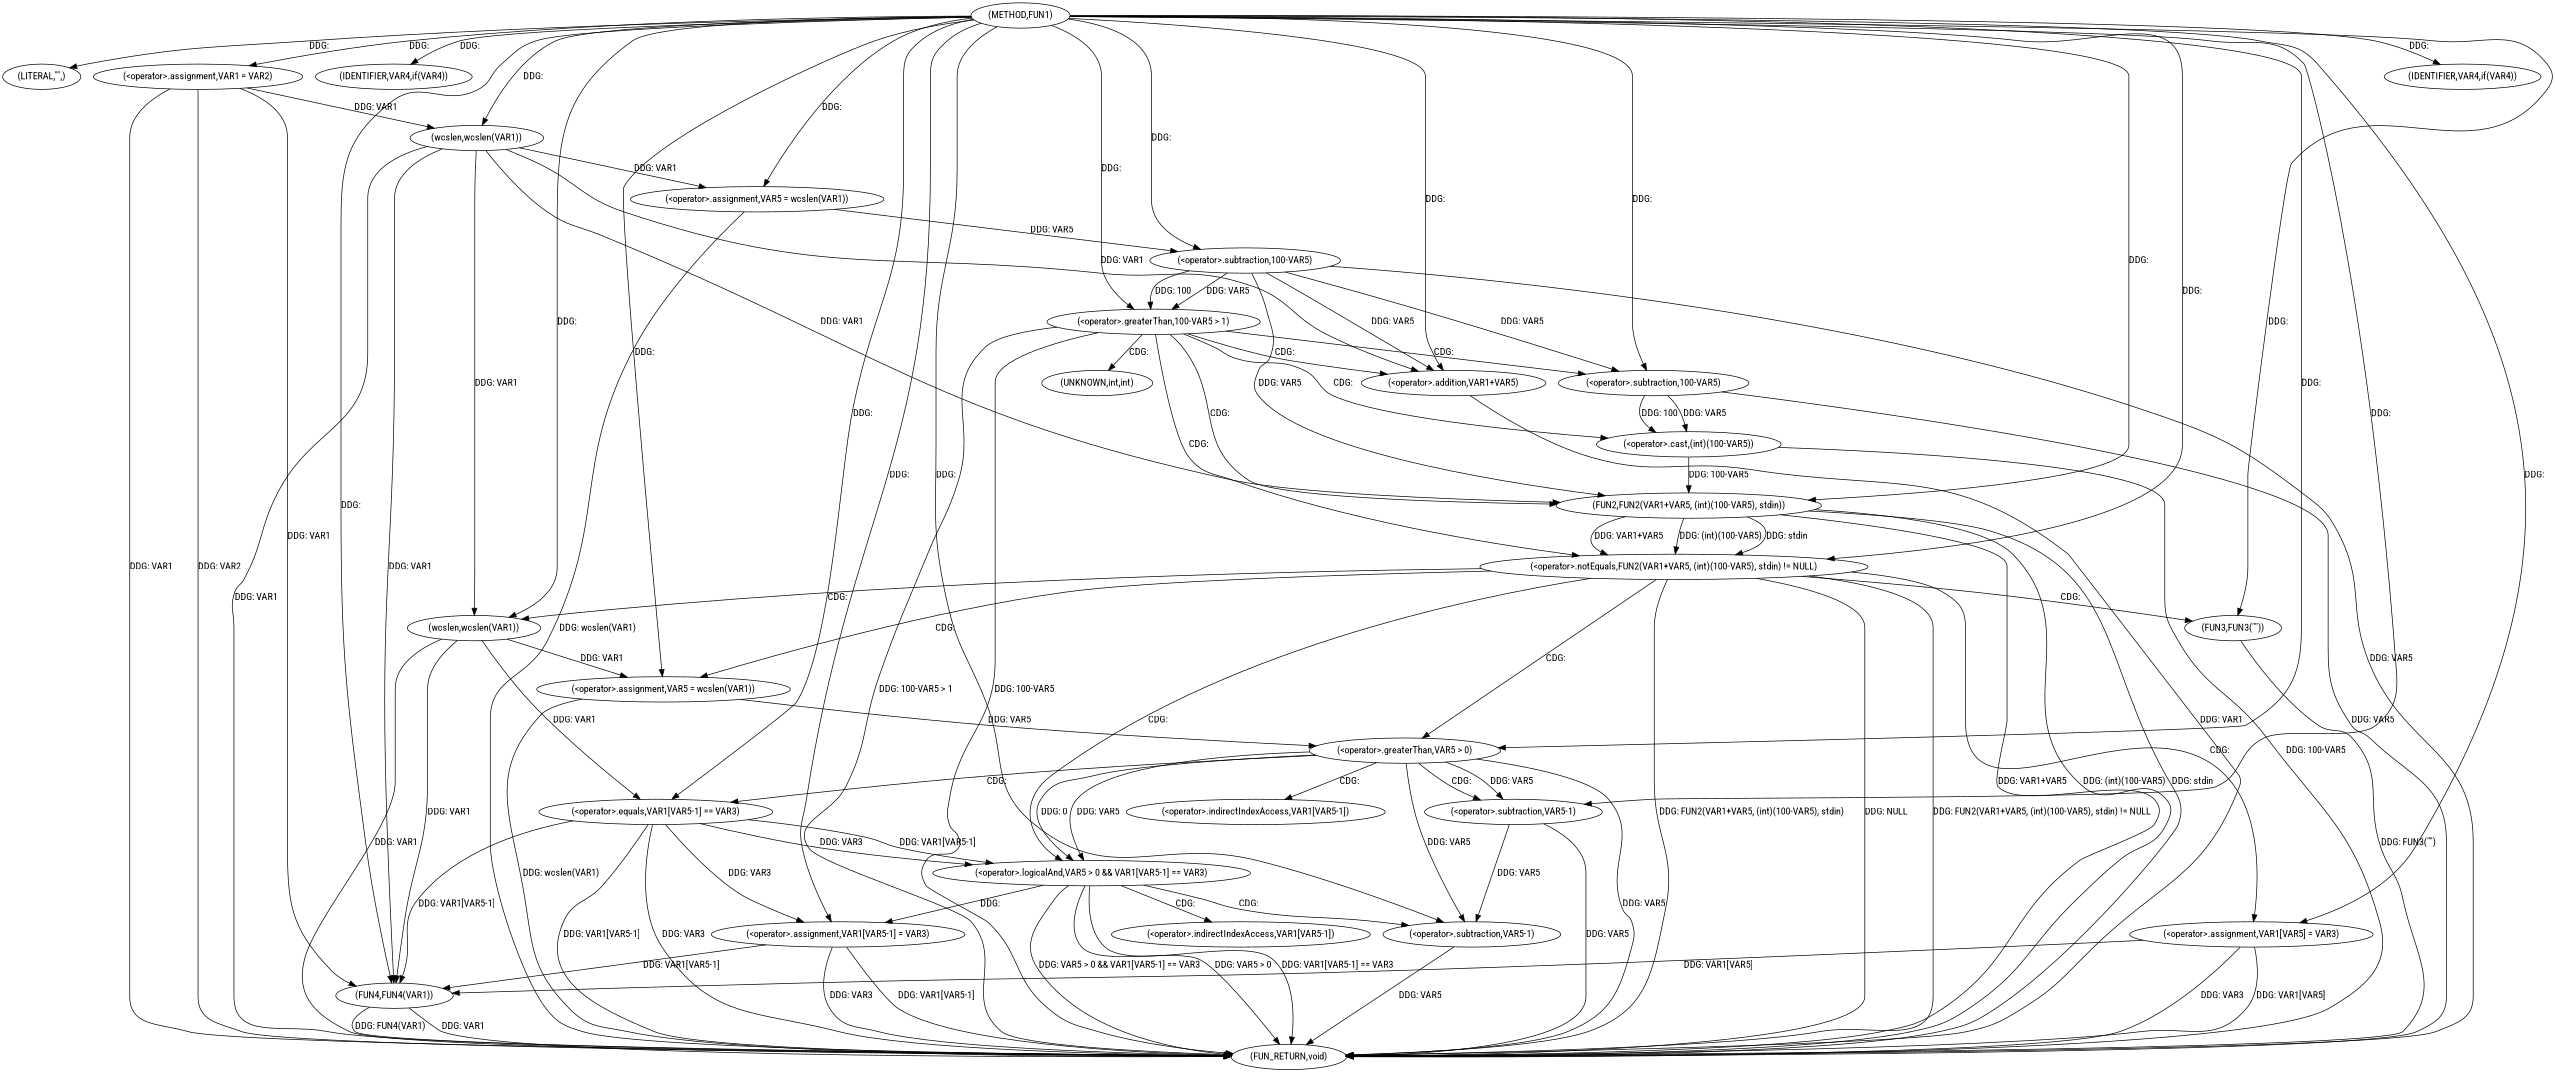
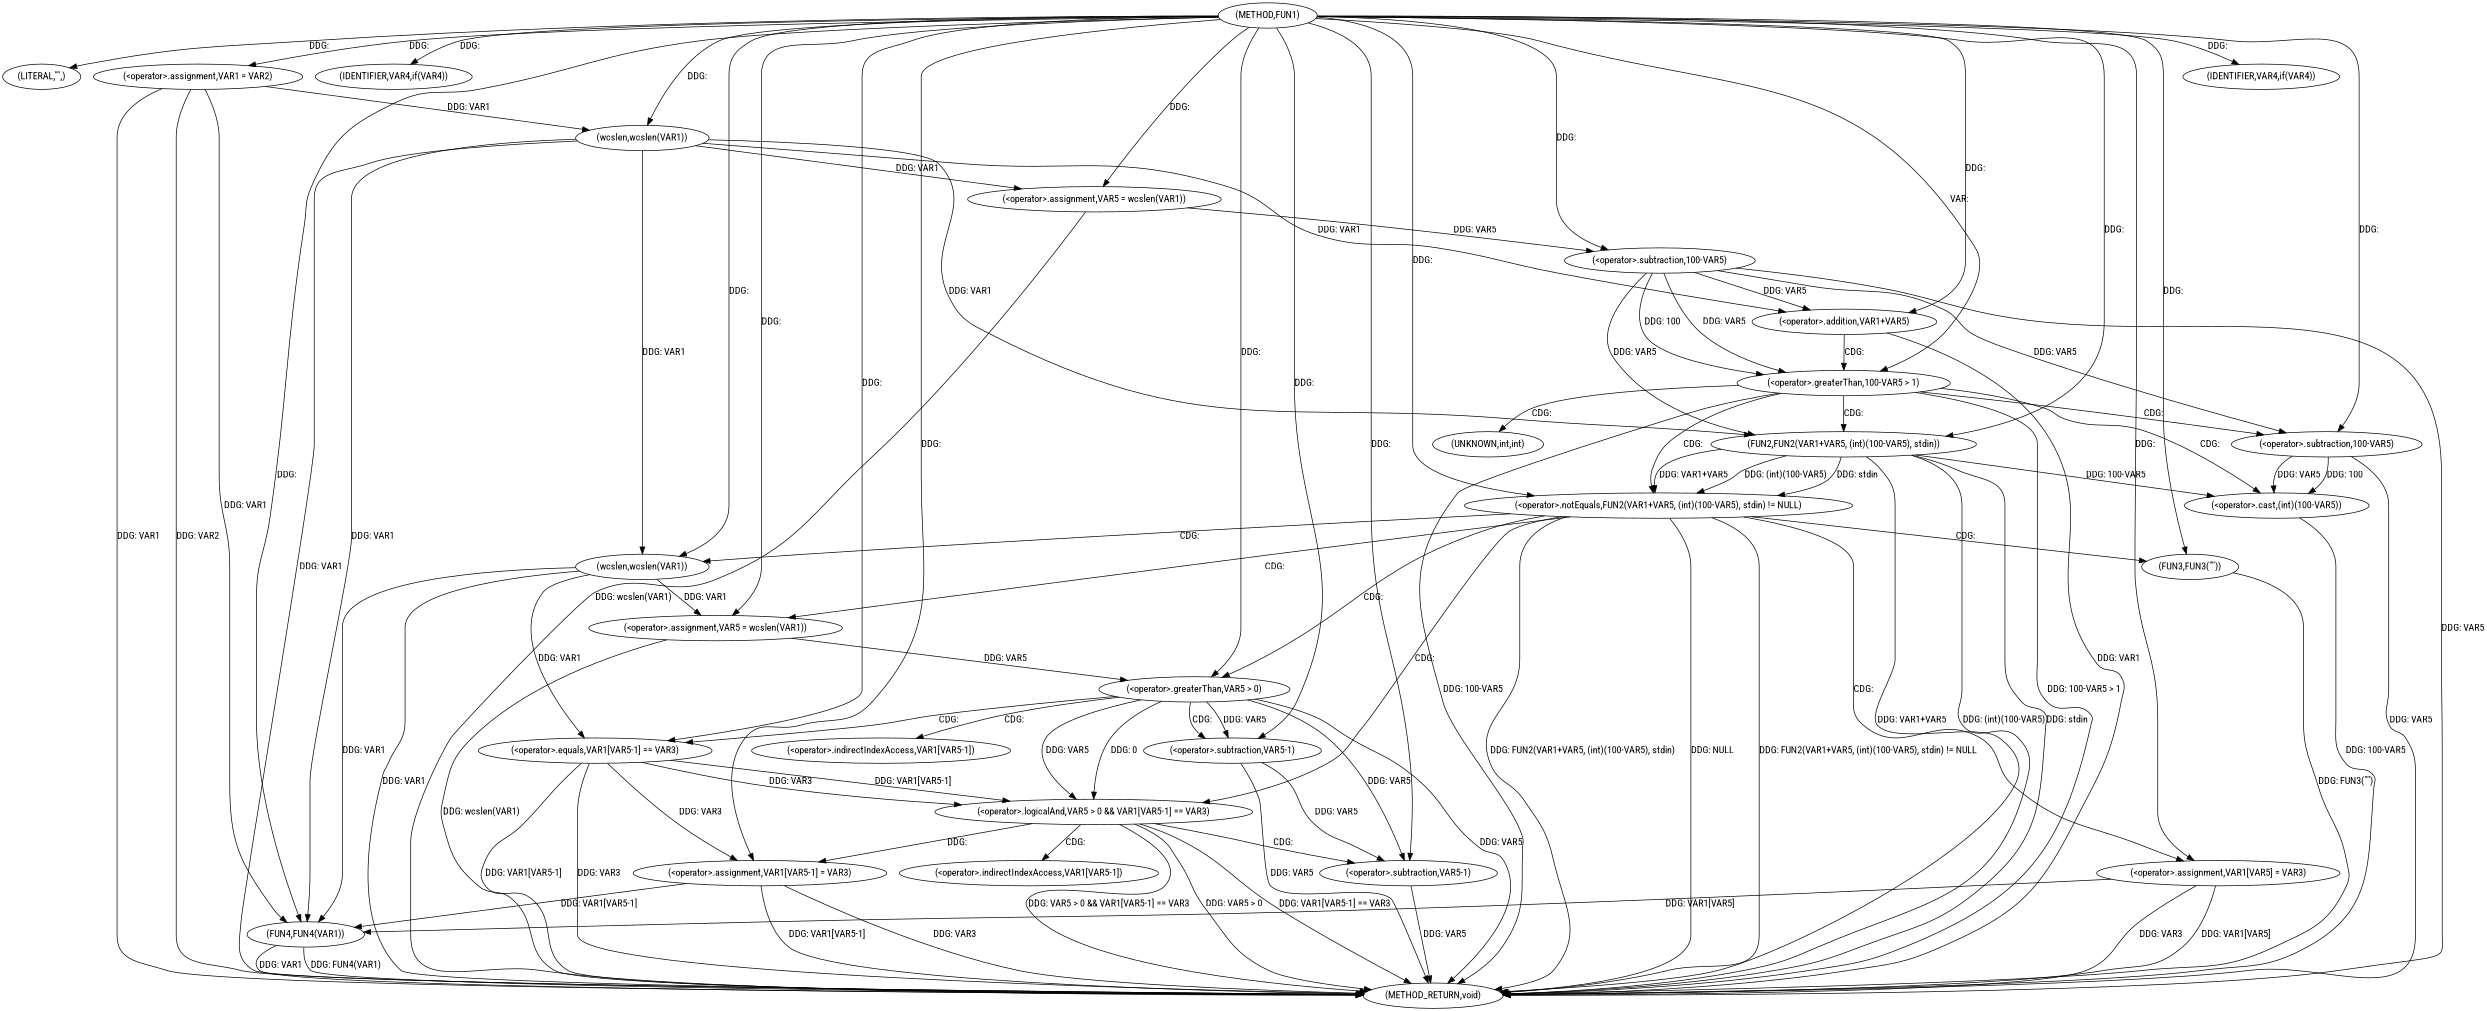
(1112, 169) -> (1961, 199)
(1283, 359) -> (1844, 349)
(1689, 471) -> (2054, 474)
(454, 867) -> none
(1289, 1057) -> (1433, 996)
